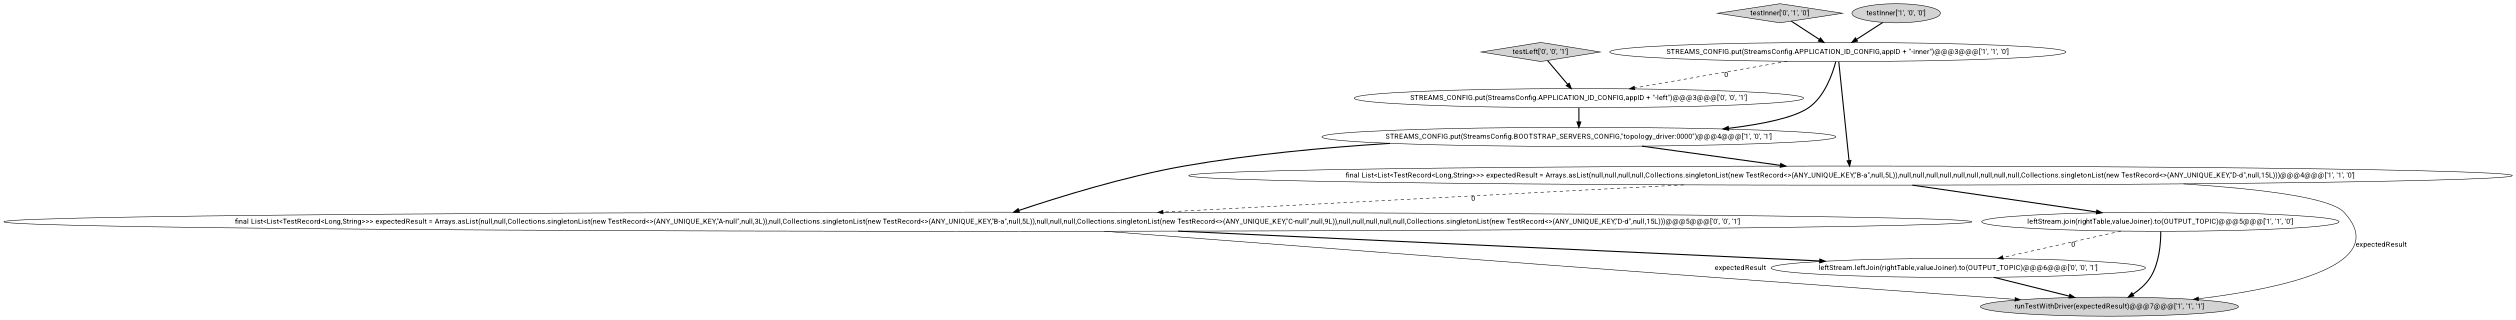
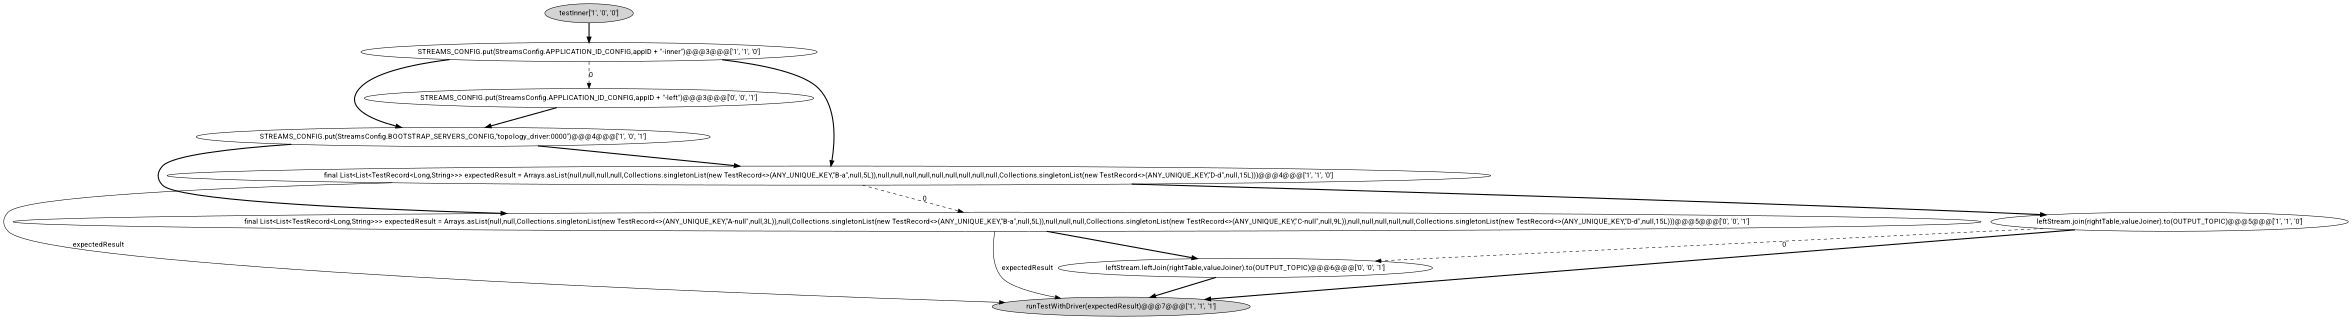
(1780, 13) -> none
(1541, 52) -> none
